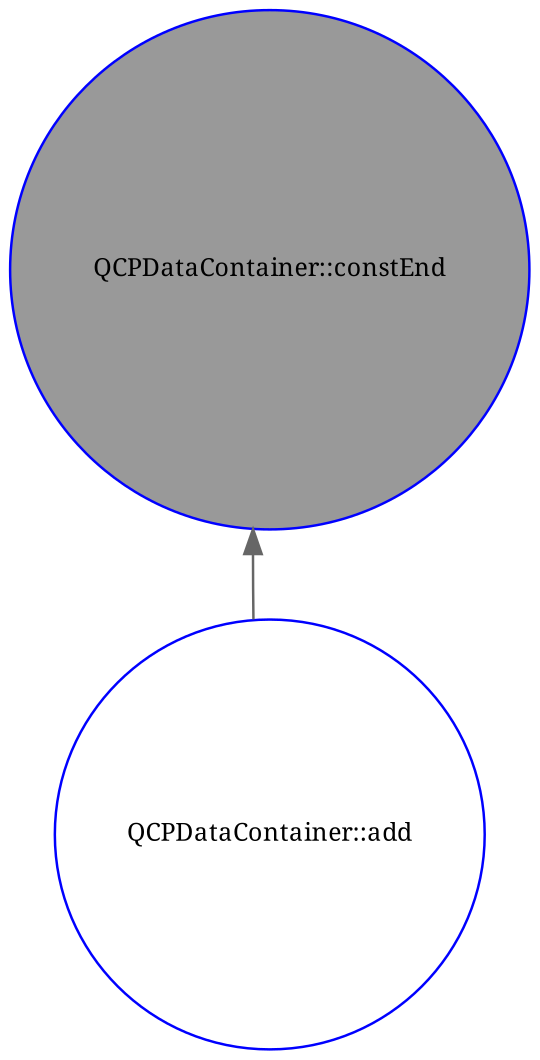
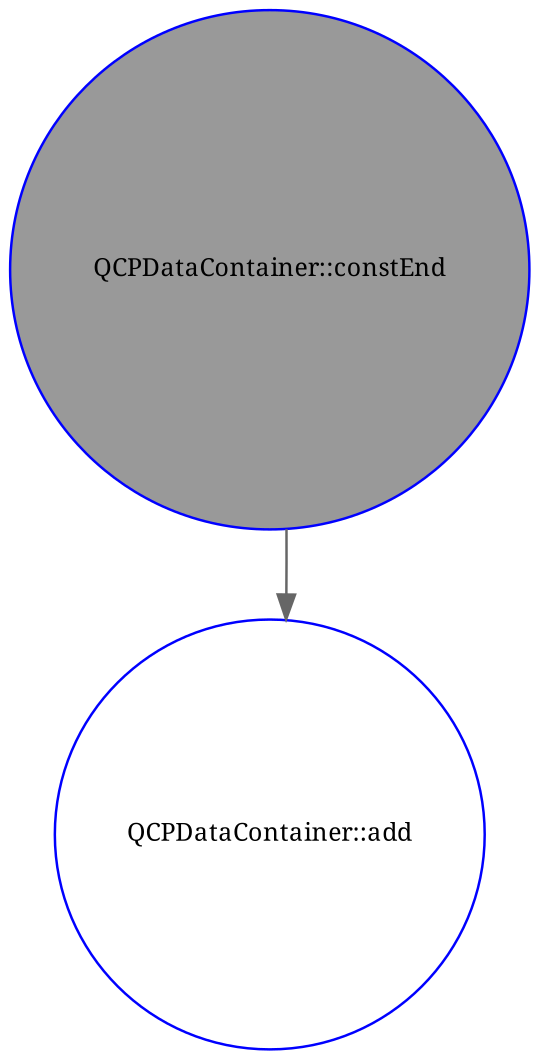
(253, 587) -> (287, 562)
